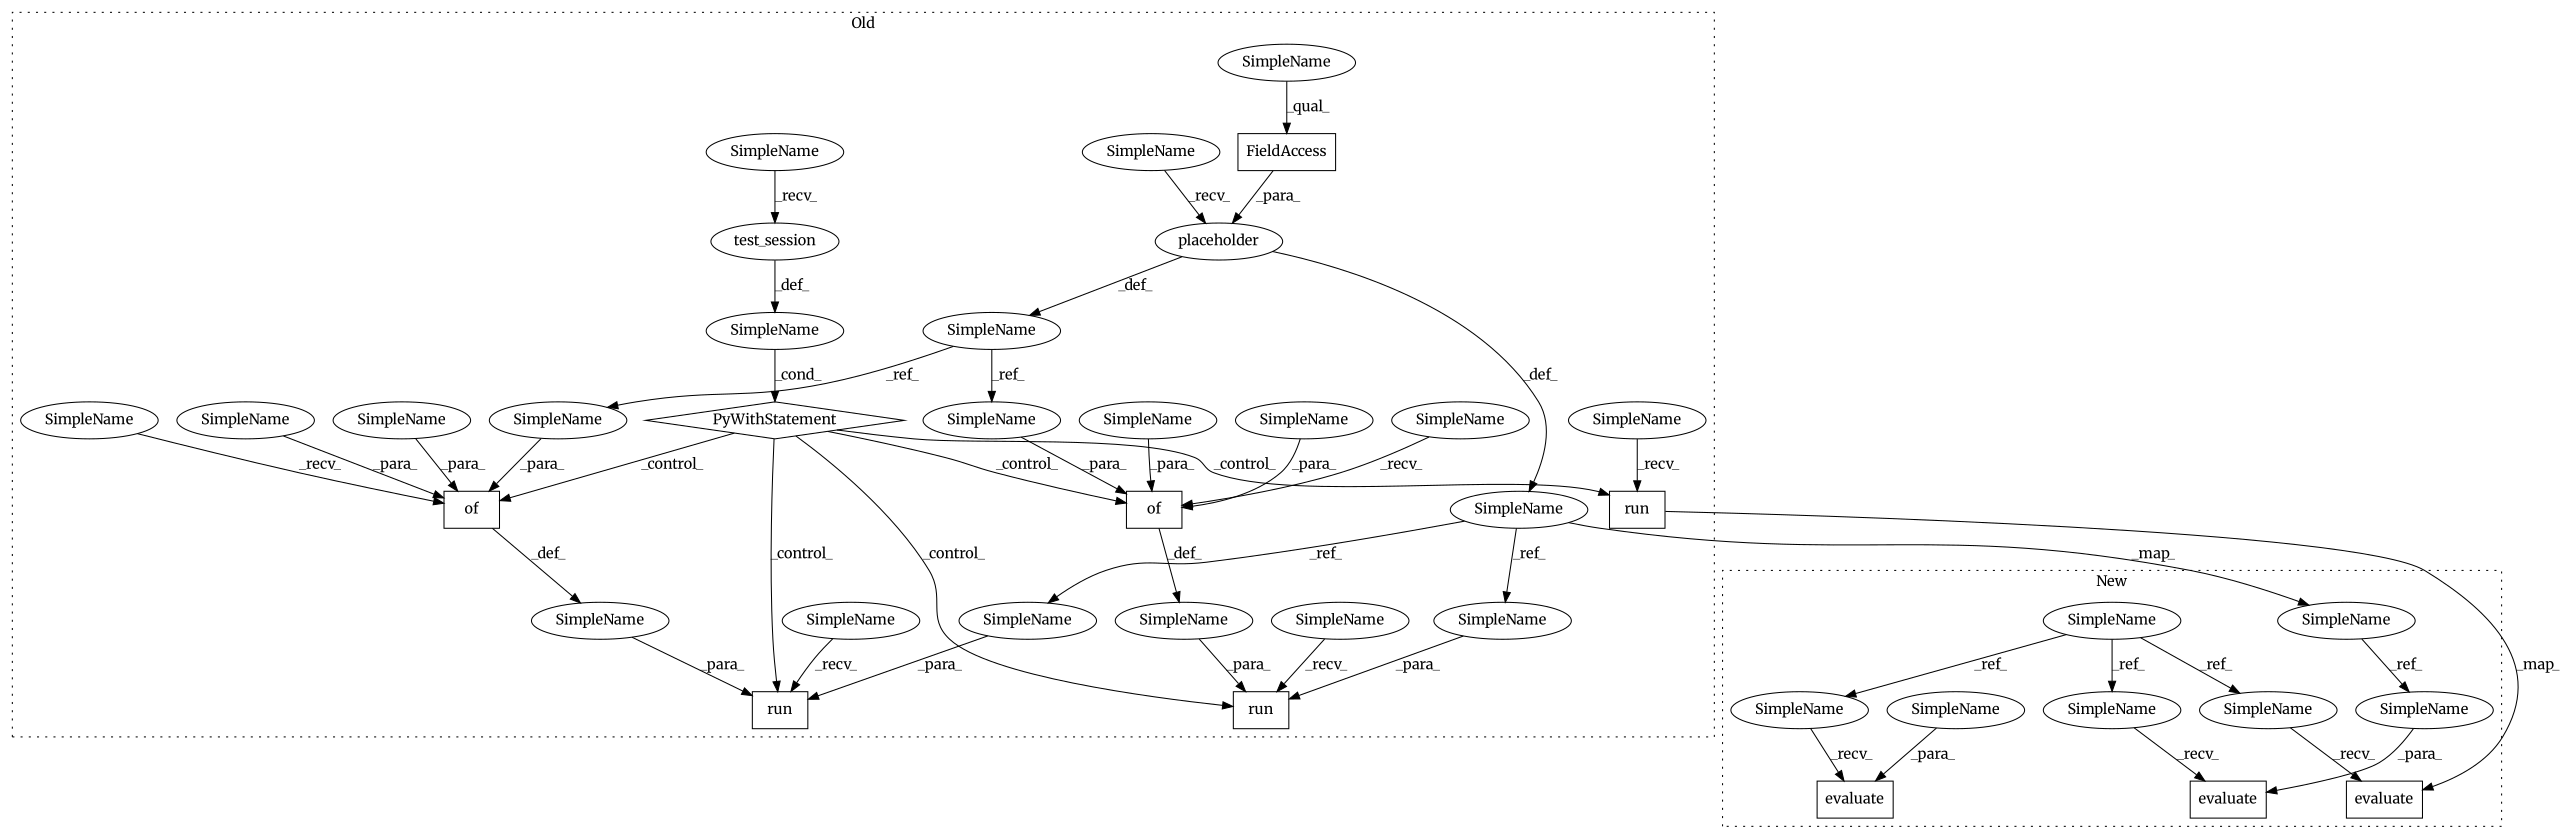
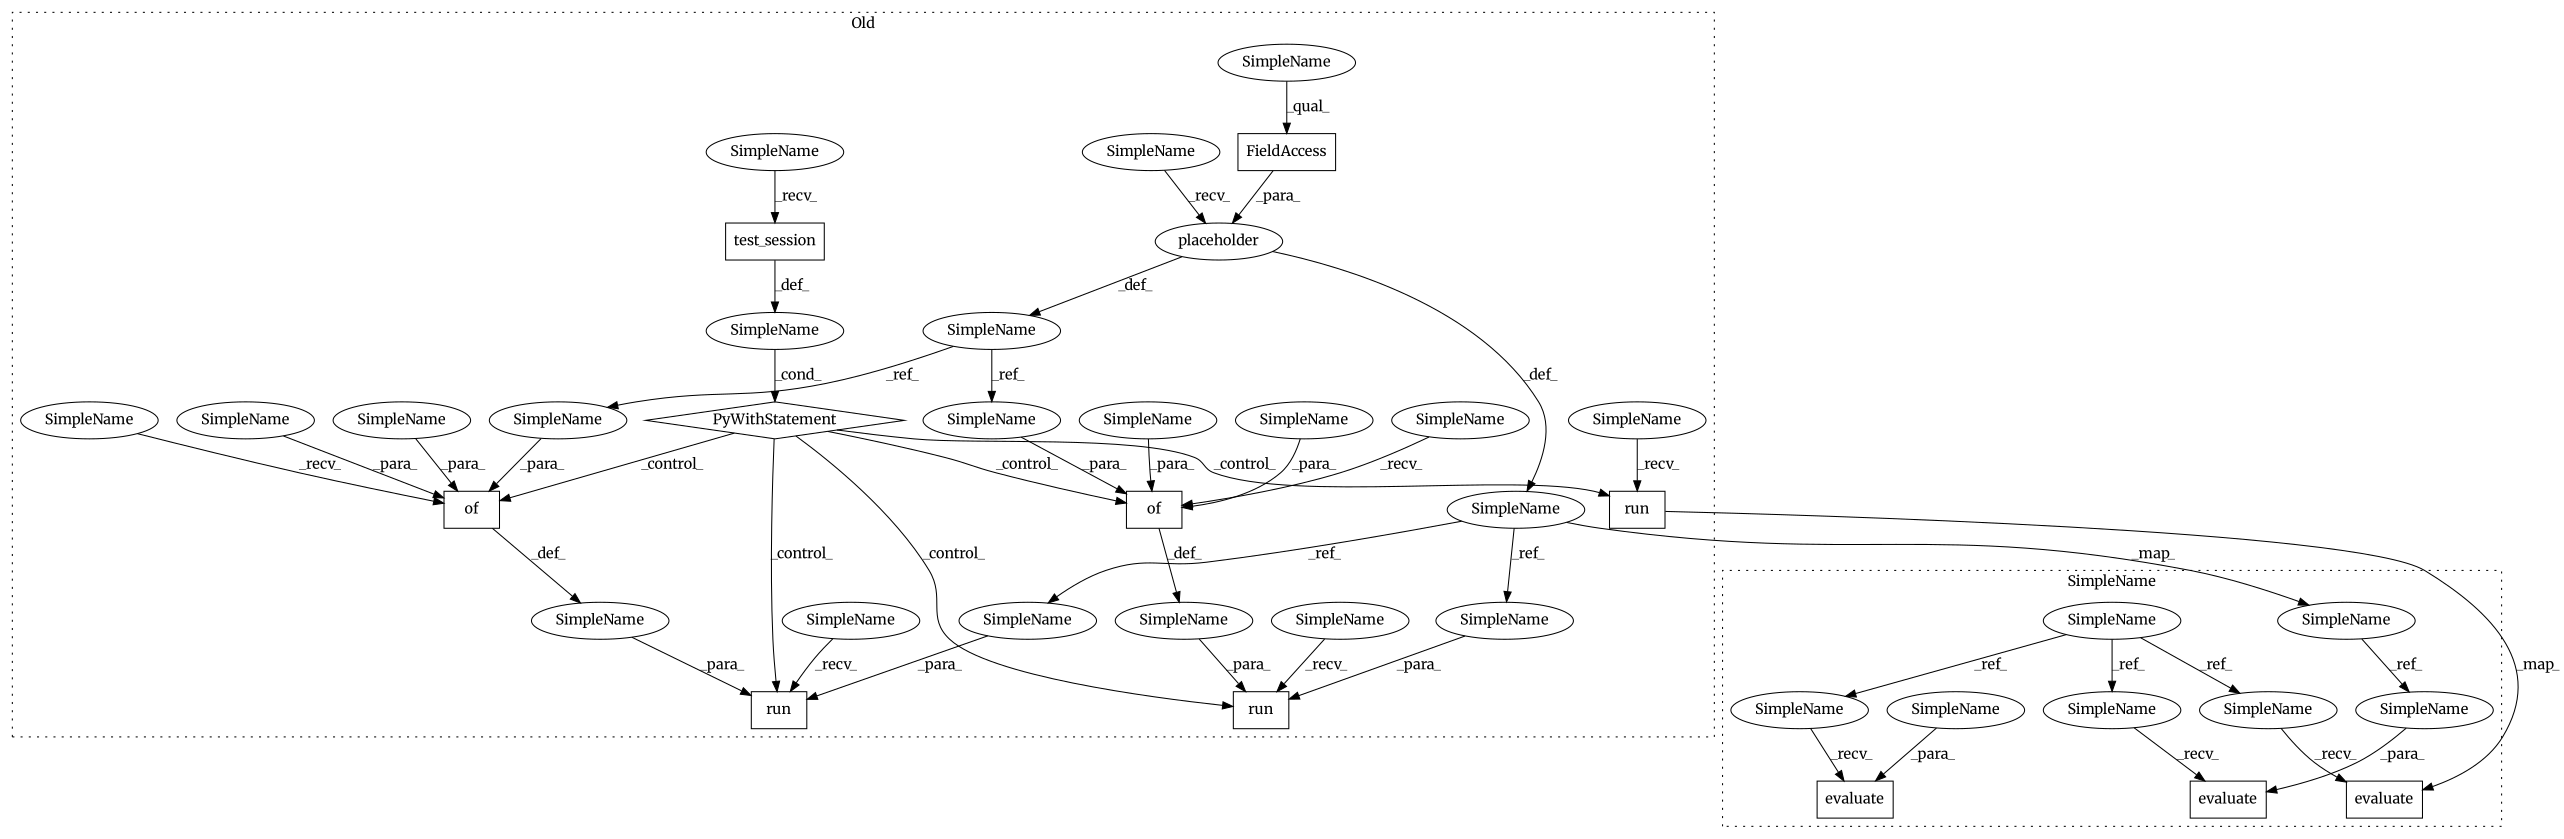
(775, 242) -> (775, 242)
(2112, 582) -> (2112, 582)
